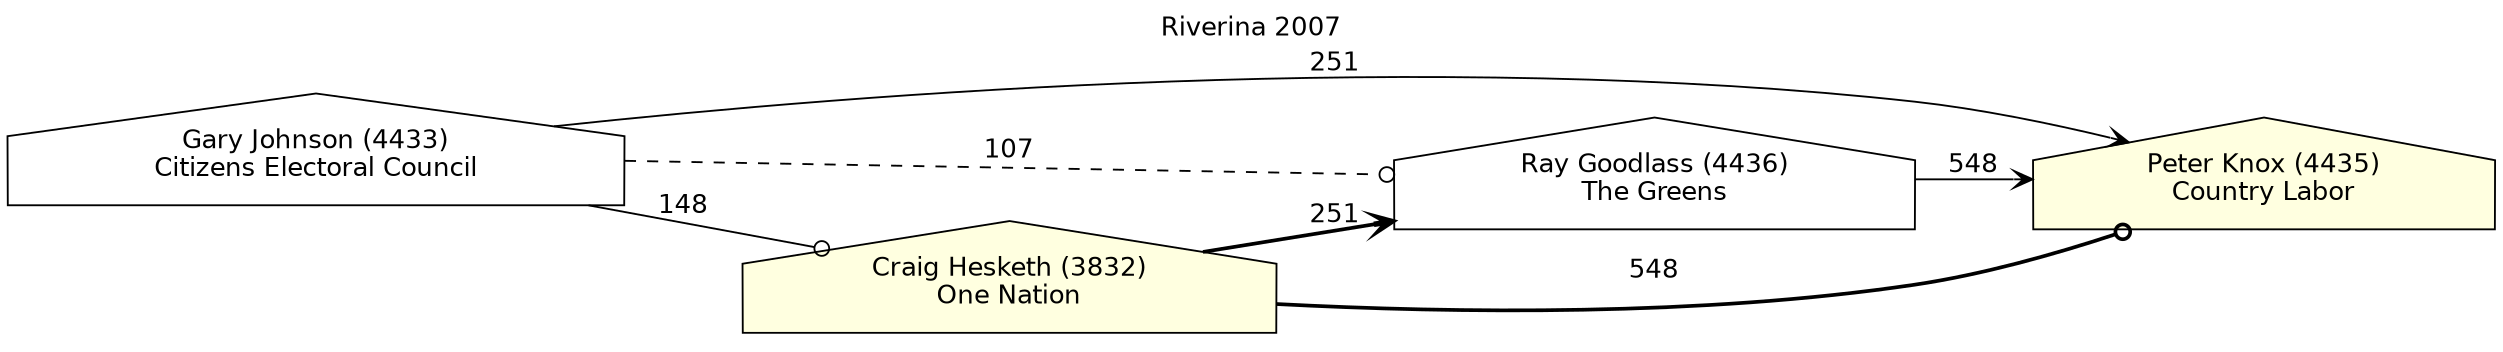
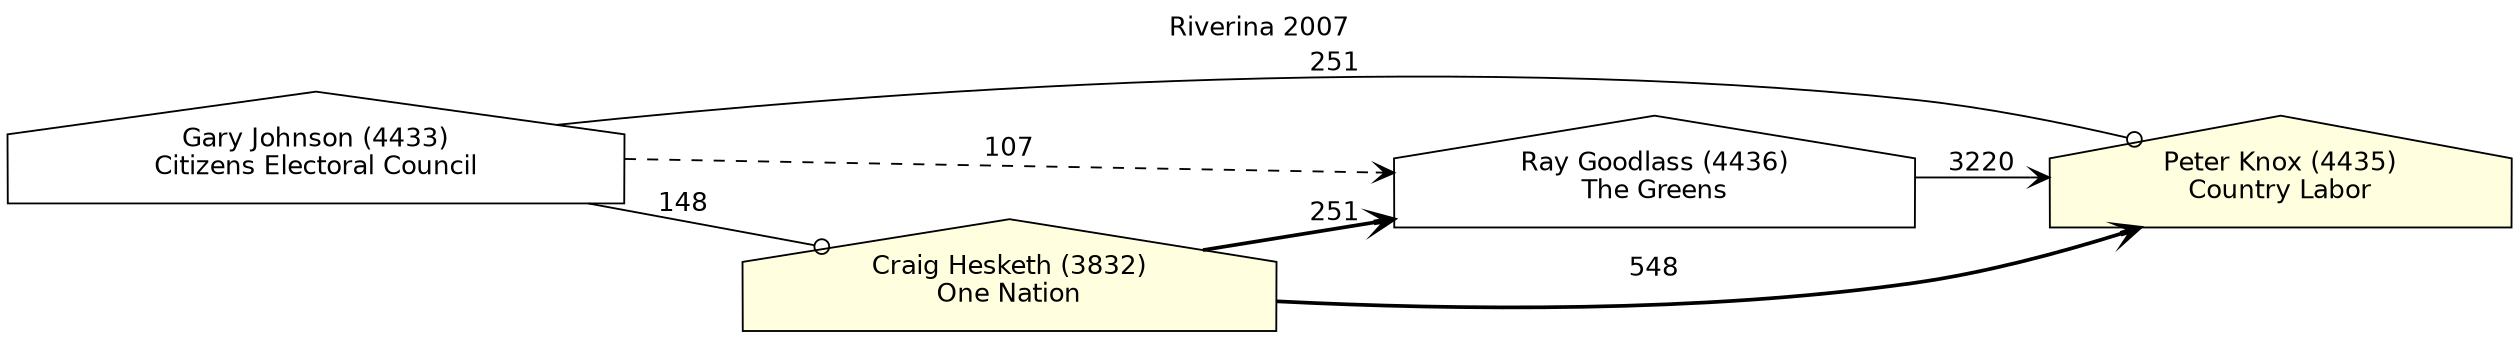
(1333, 78) -> (1343, 77)
(1974, 165) -> (1982, 164)
(1002, 168) -> (1000, 166)
(1699, 305) -> (1702, 302)
